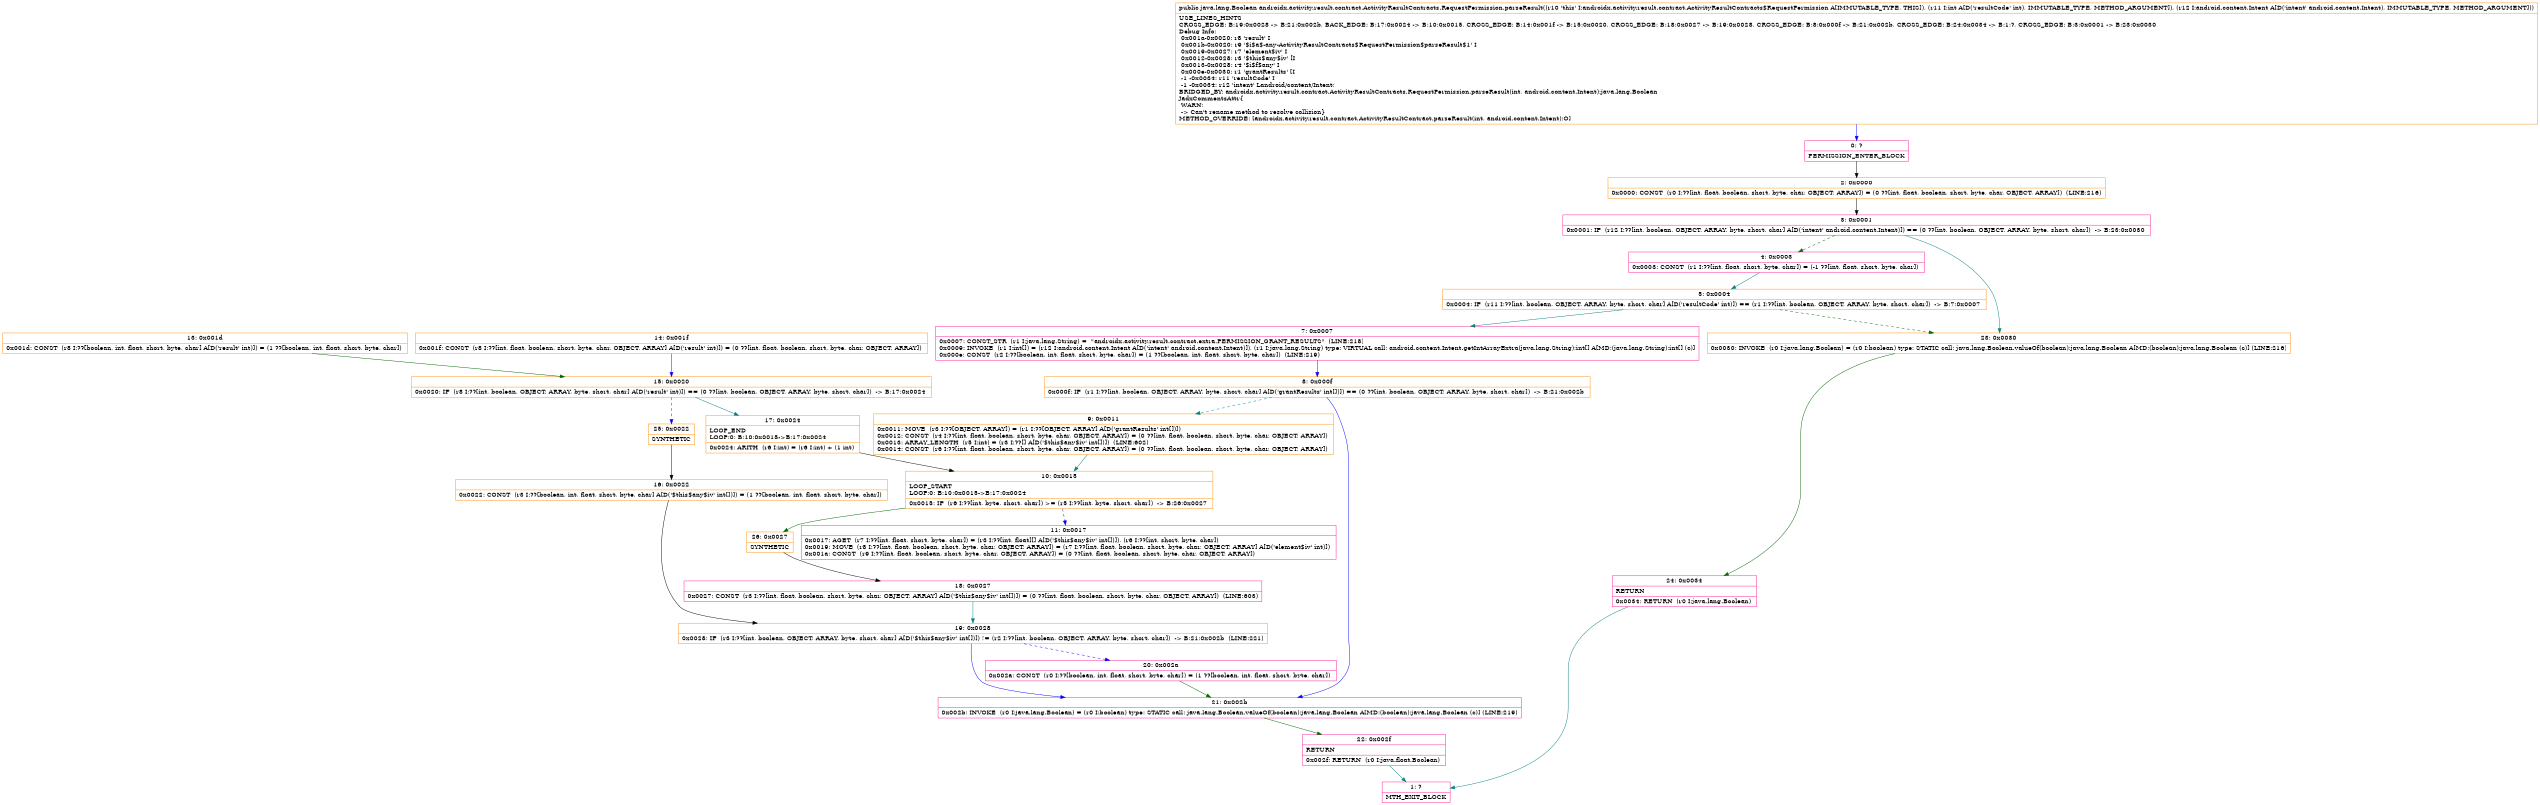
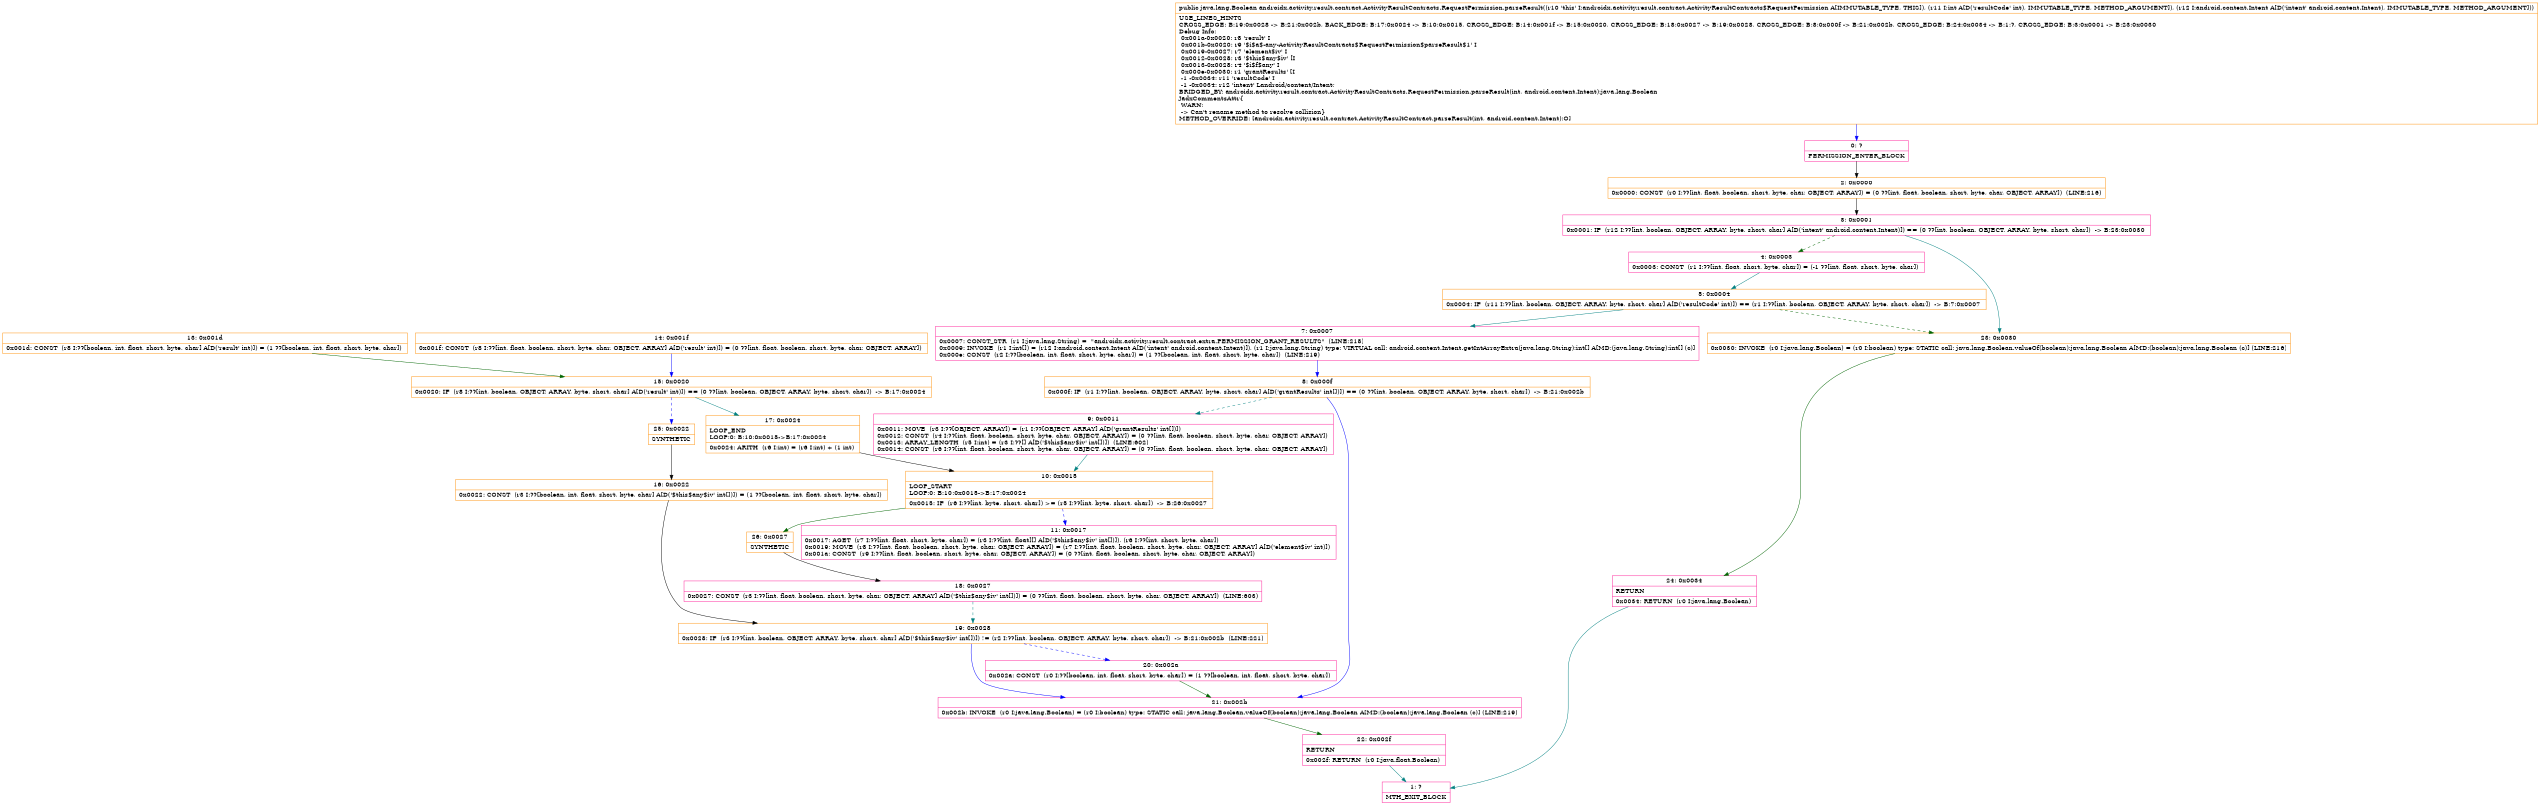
(1104, 434) -> (1104, 434)
(973, 610) -> (973, 610)
